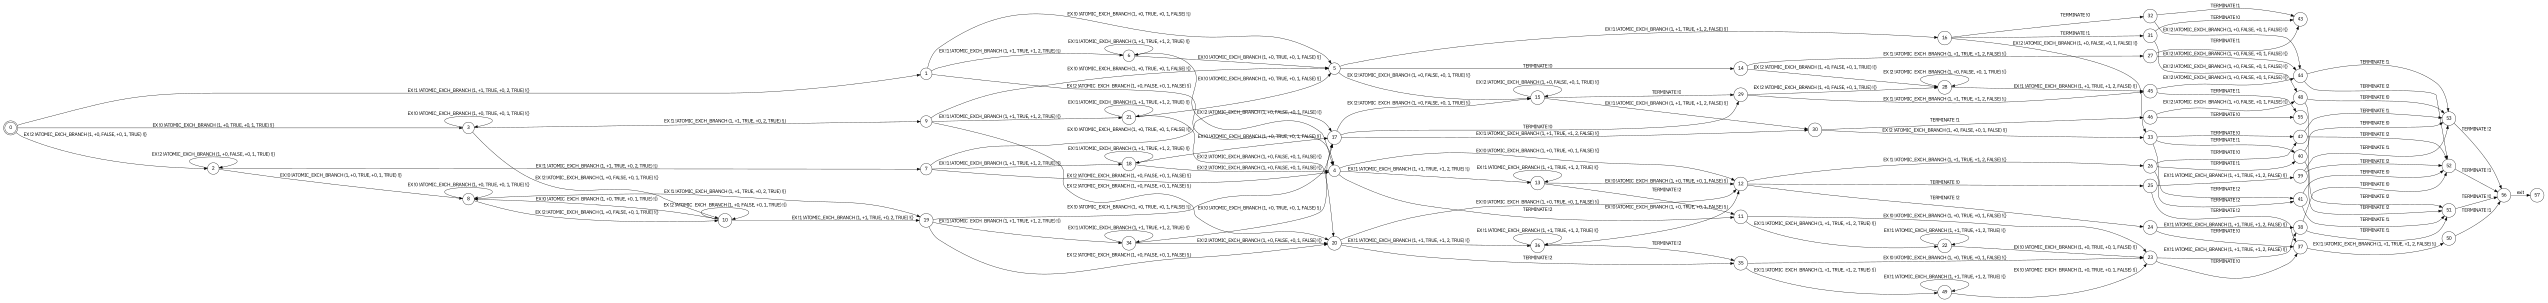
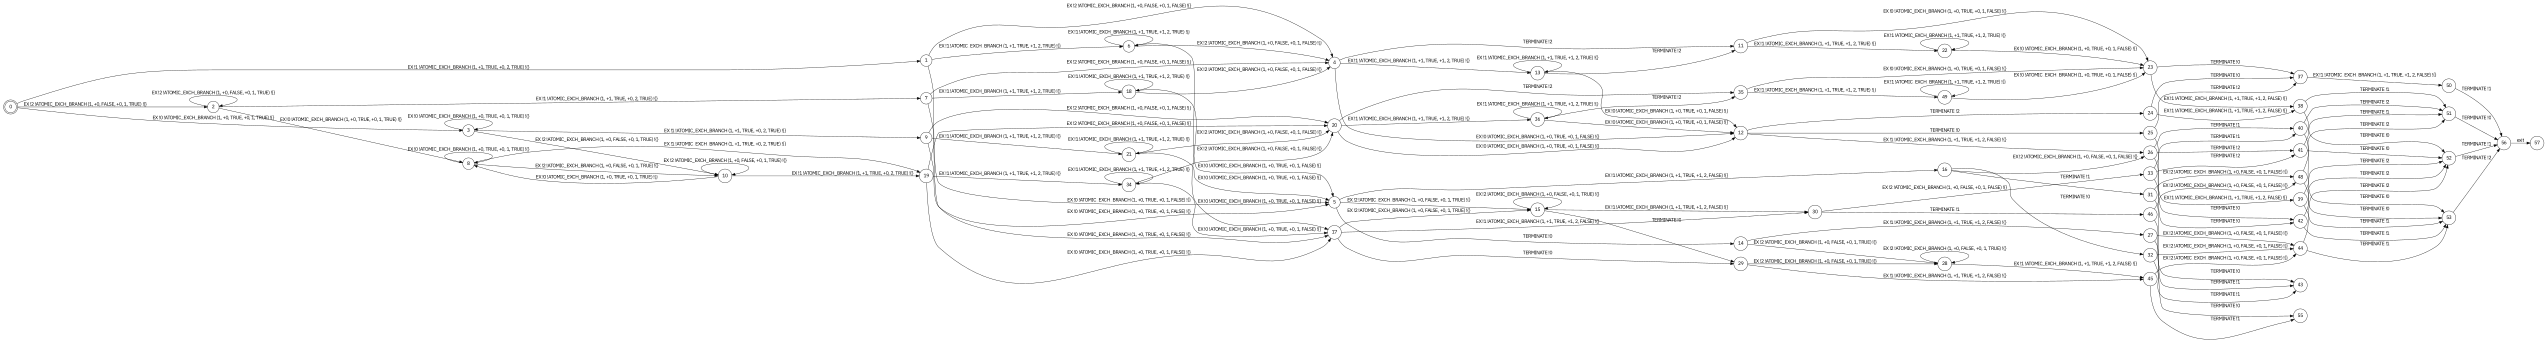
(2059, 54) -> (2047, 173)
